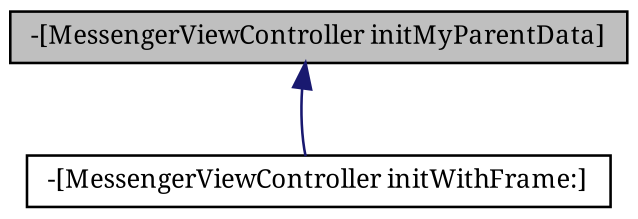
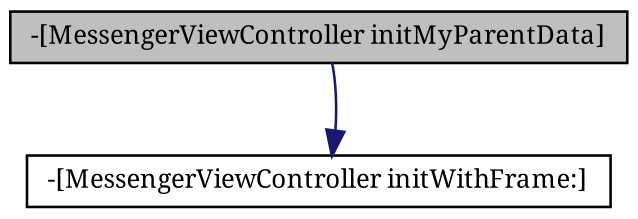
(302, 122) -> (336, 97)
